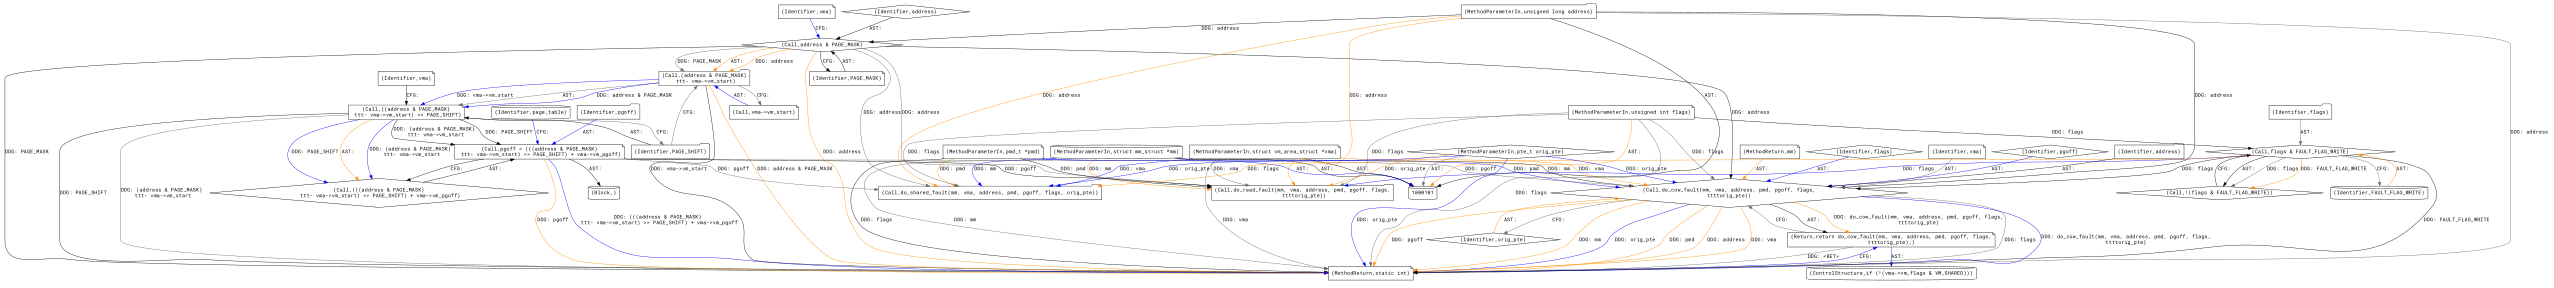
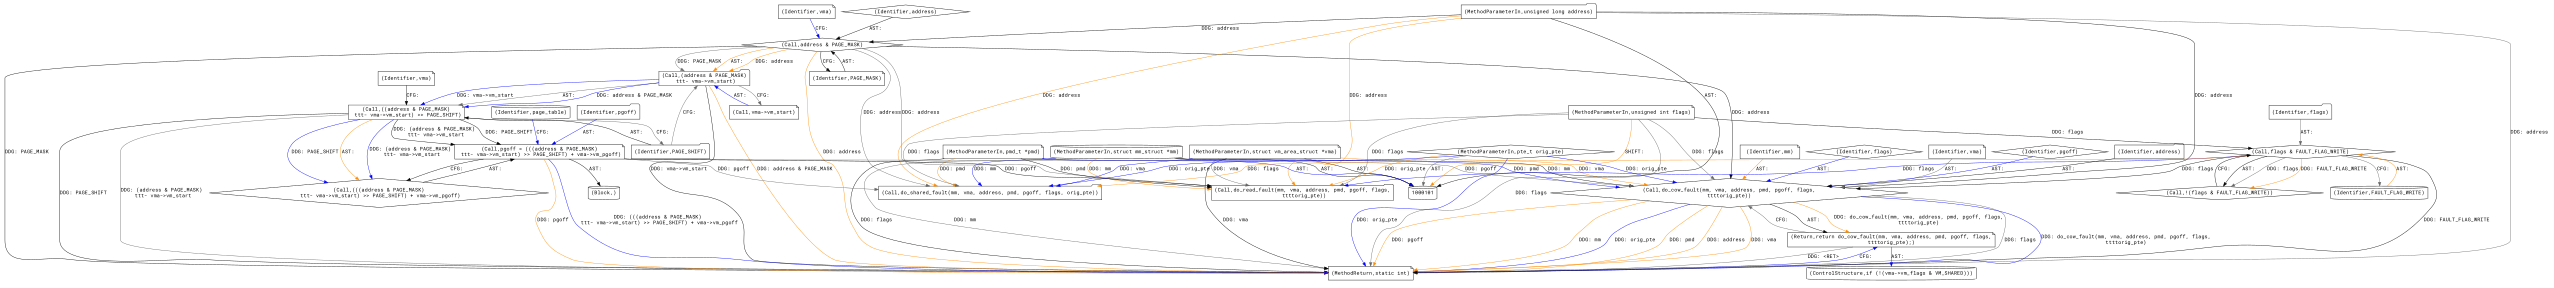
(1636, 152) -> (1636, 152)
(1770, 152) -> (1770, 152)
(1234, 234) -> (1234, 234)
(1493, 240) -> none
